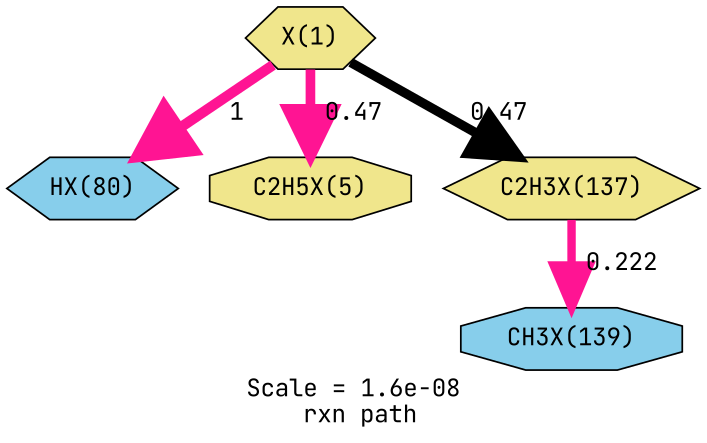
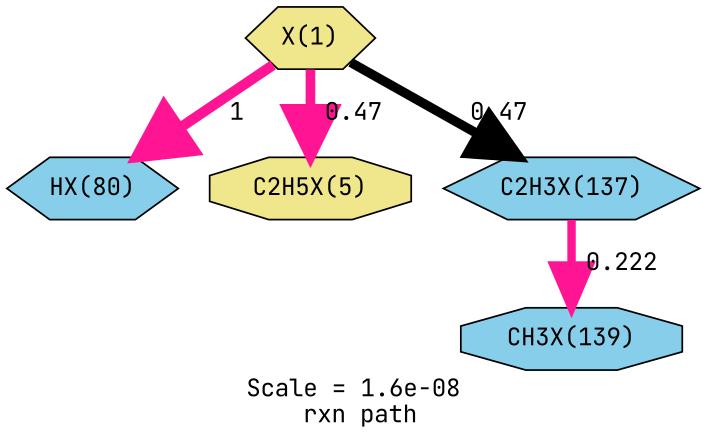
(572, 188) -> (572, 188)
